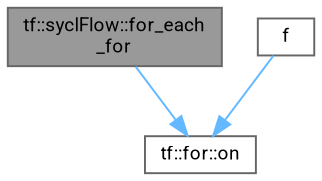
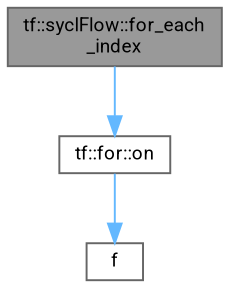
(115, 37) -> (115, 37)
(249, 88) -> (115, 199)
